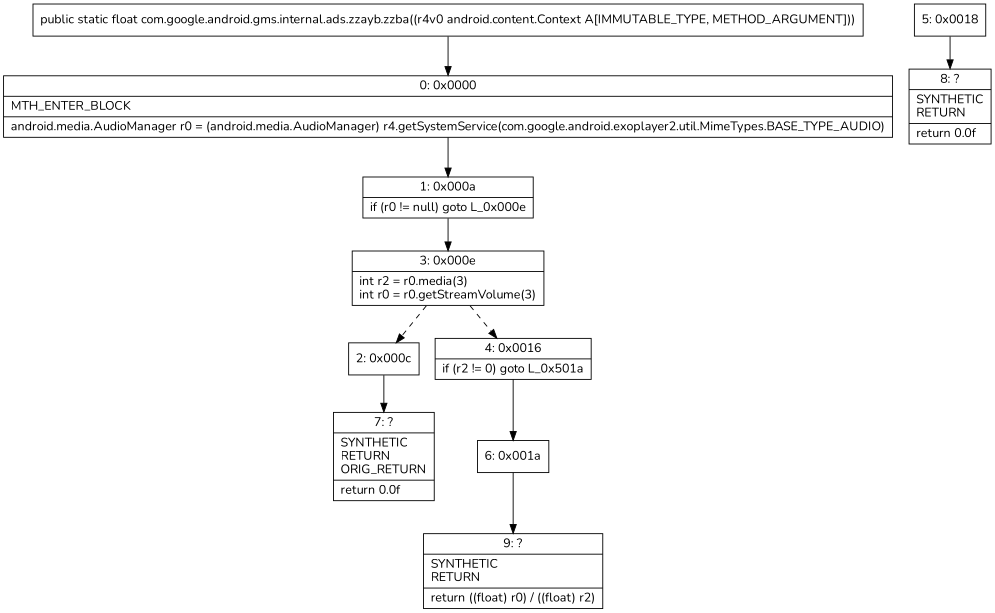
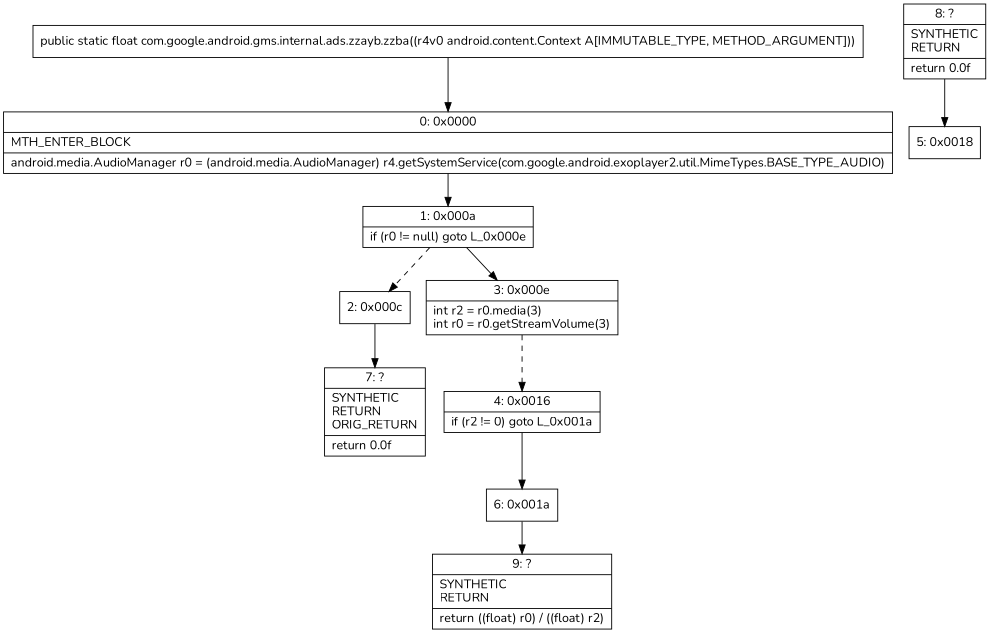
(950, 48) -> (945, 98)
(414, 321) -> (412, 266)
(513, 369) -> (522, 422)
